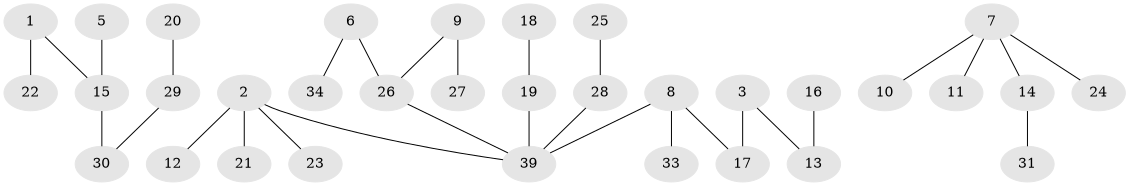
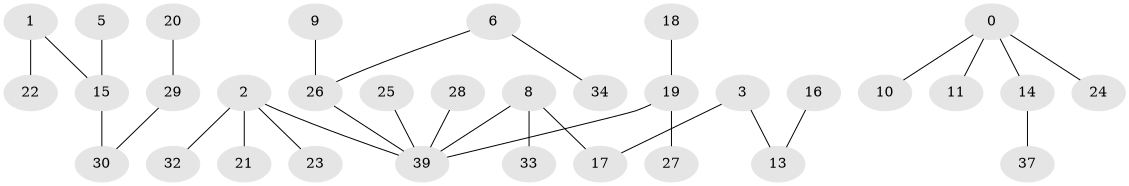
(992, 22) -> (992, 22)
(458, 57) -> (671, 122)
(600, 57) -> (404, 129)
(173, 164) -> (173, 164)
(1027, 164) -> (1027, 164)
